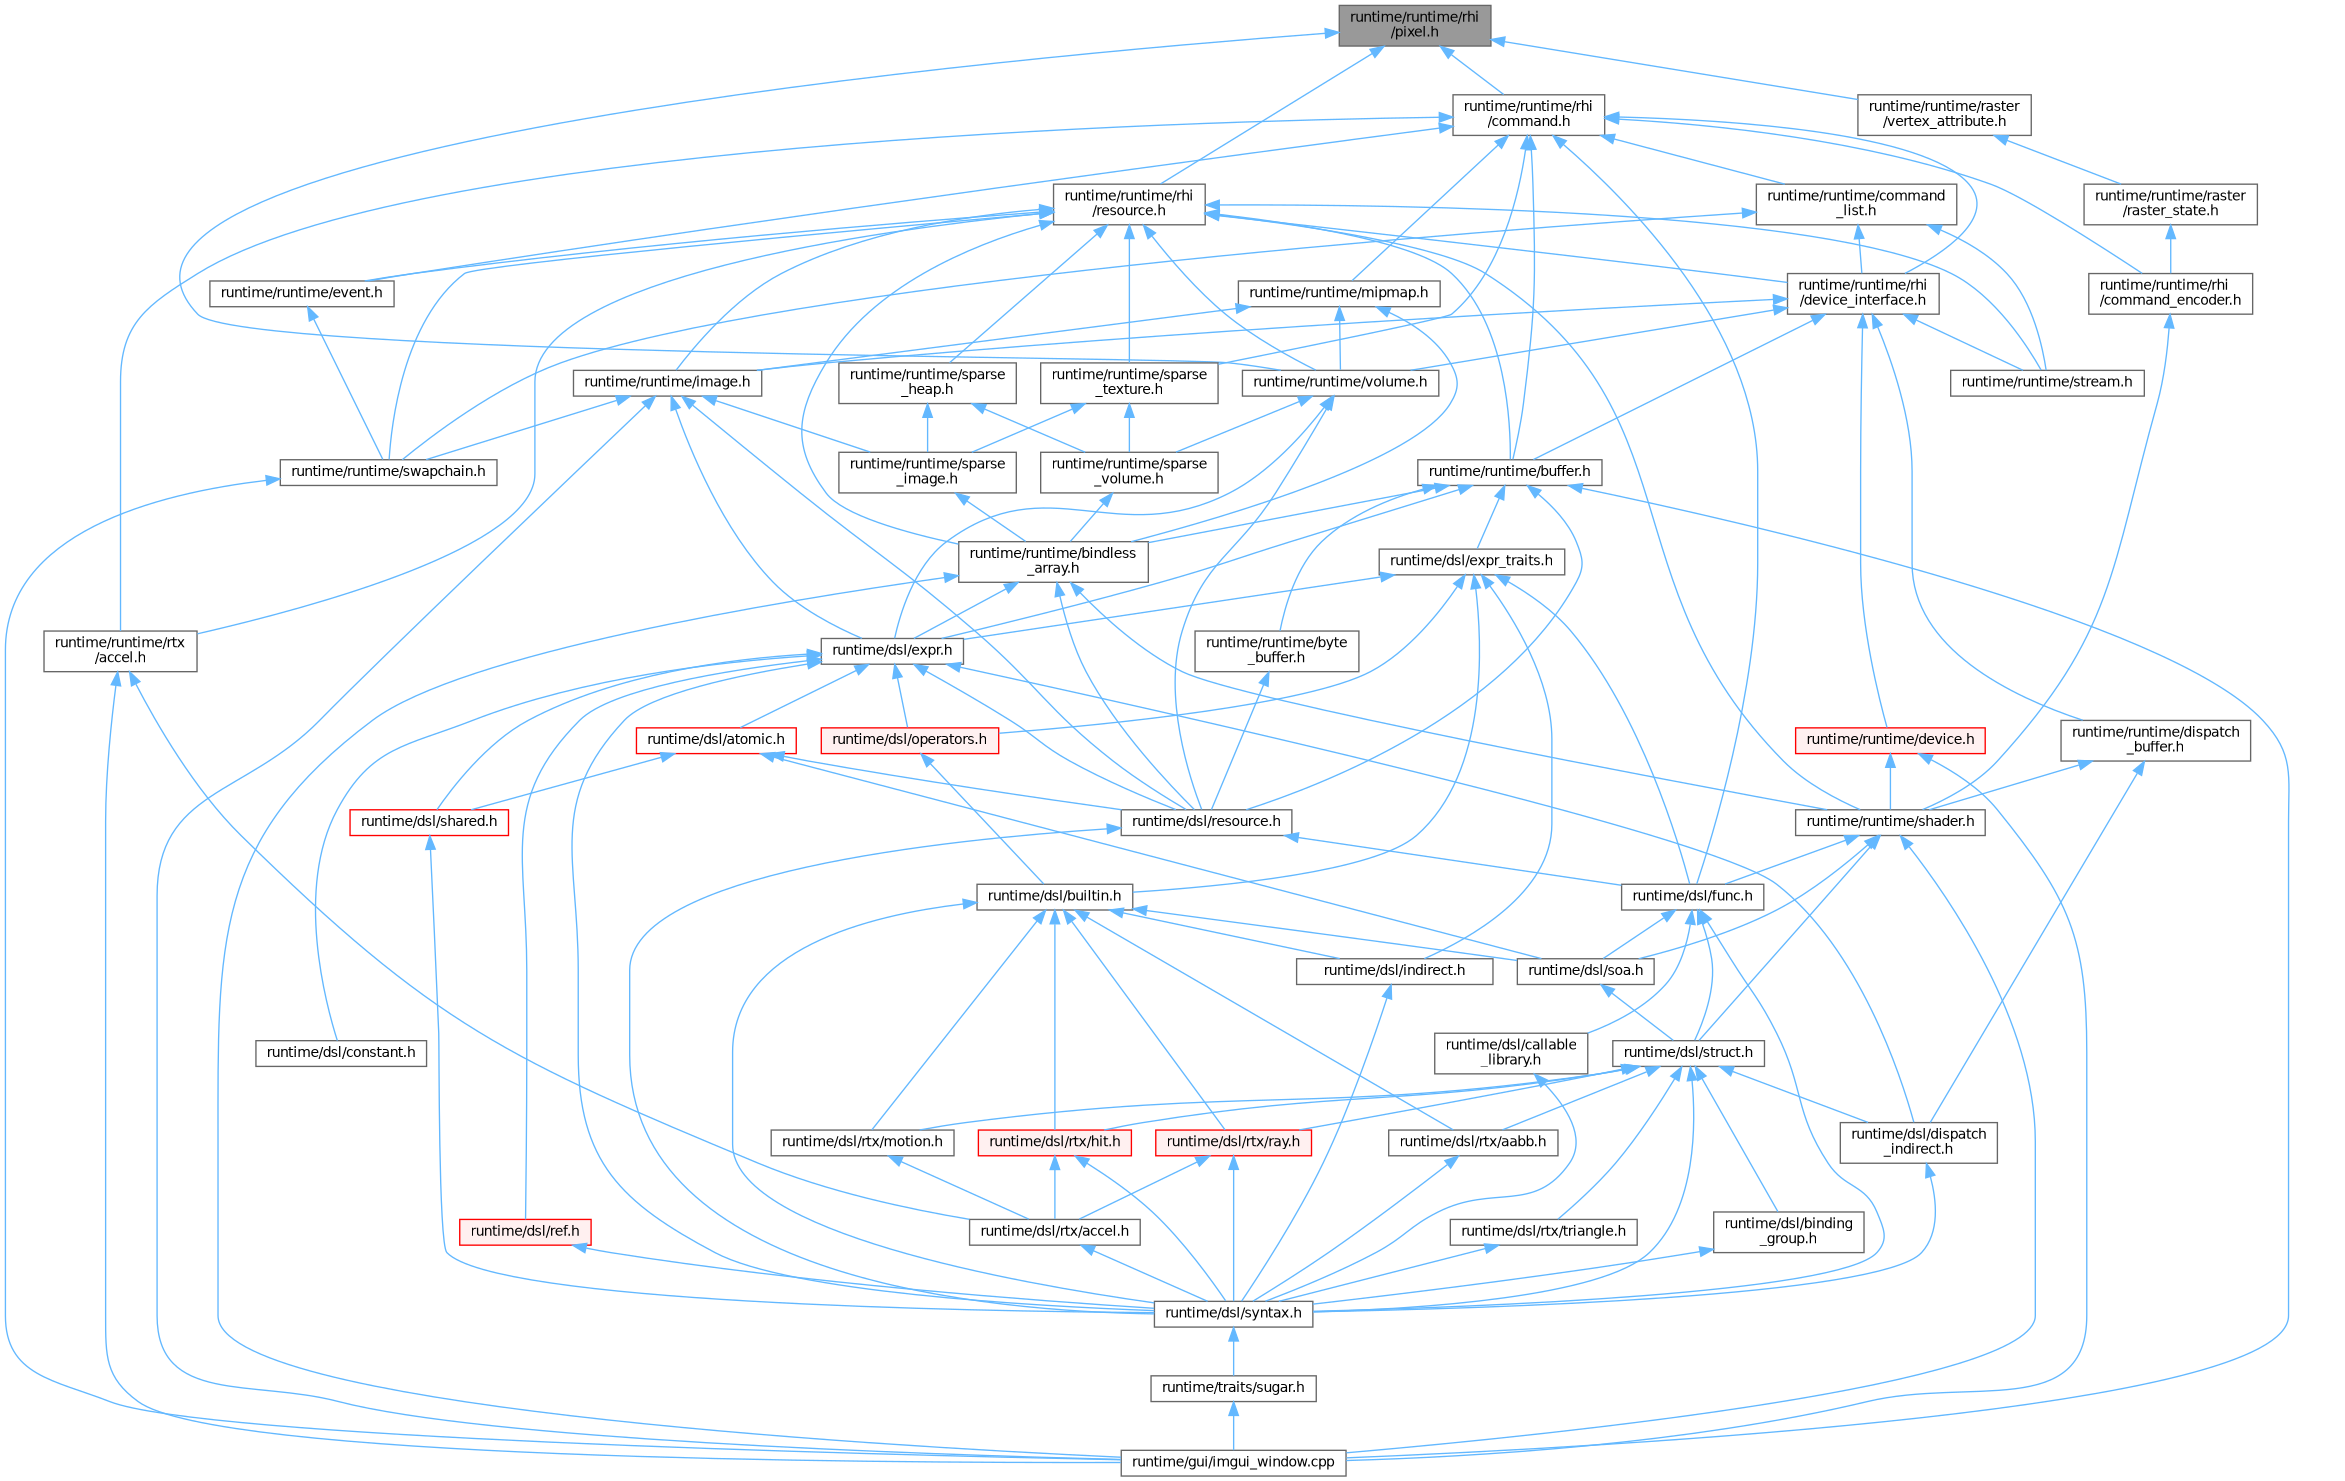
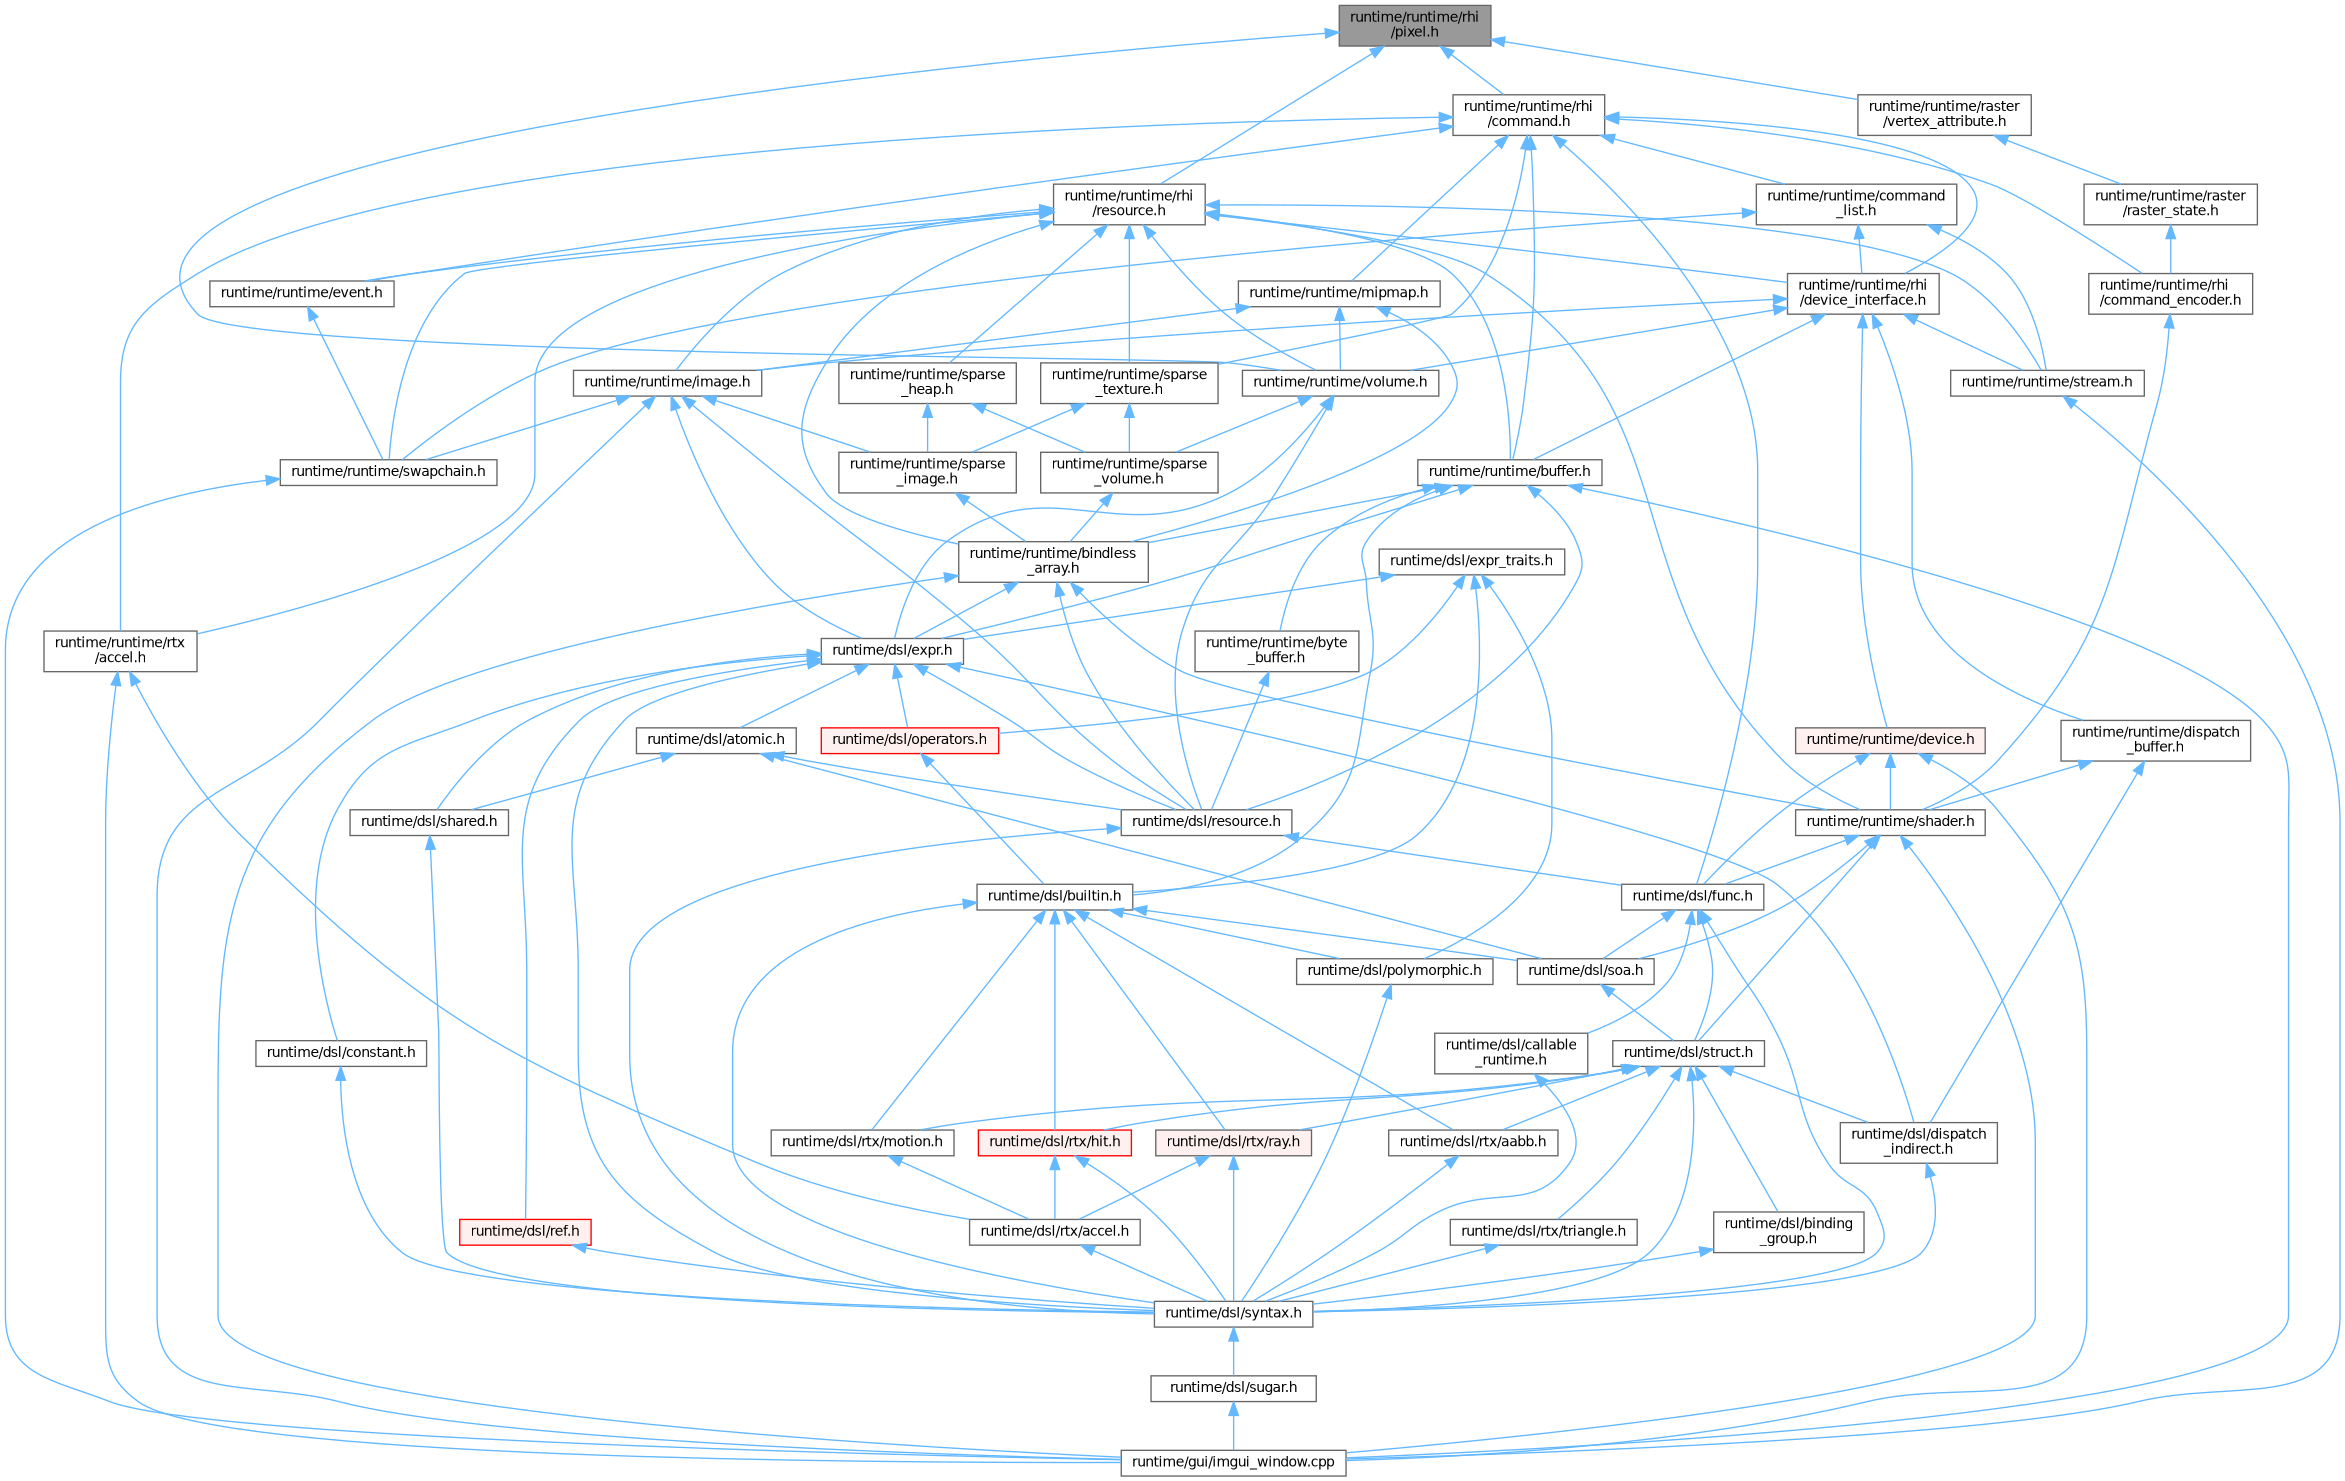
(1488, 523) -> (1359, 742)
(1625, 715) -> (1776, 816)
(716, 741) -> (716, 741)
(1890, 741) -> (1890, 741)
(429, 823) -> (429, 823)
(1395, 972) -> (1395, 972)
(1511, 1054) -> (1511, 1054)
(1234, 1143) -> (1234, 1143)
none -> (471, 1273)
none -> (2337, 1333)
(1234, 1389) -> (1234, 1389)
